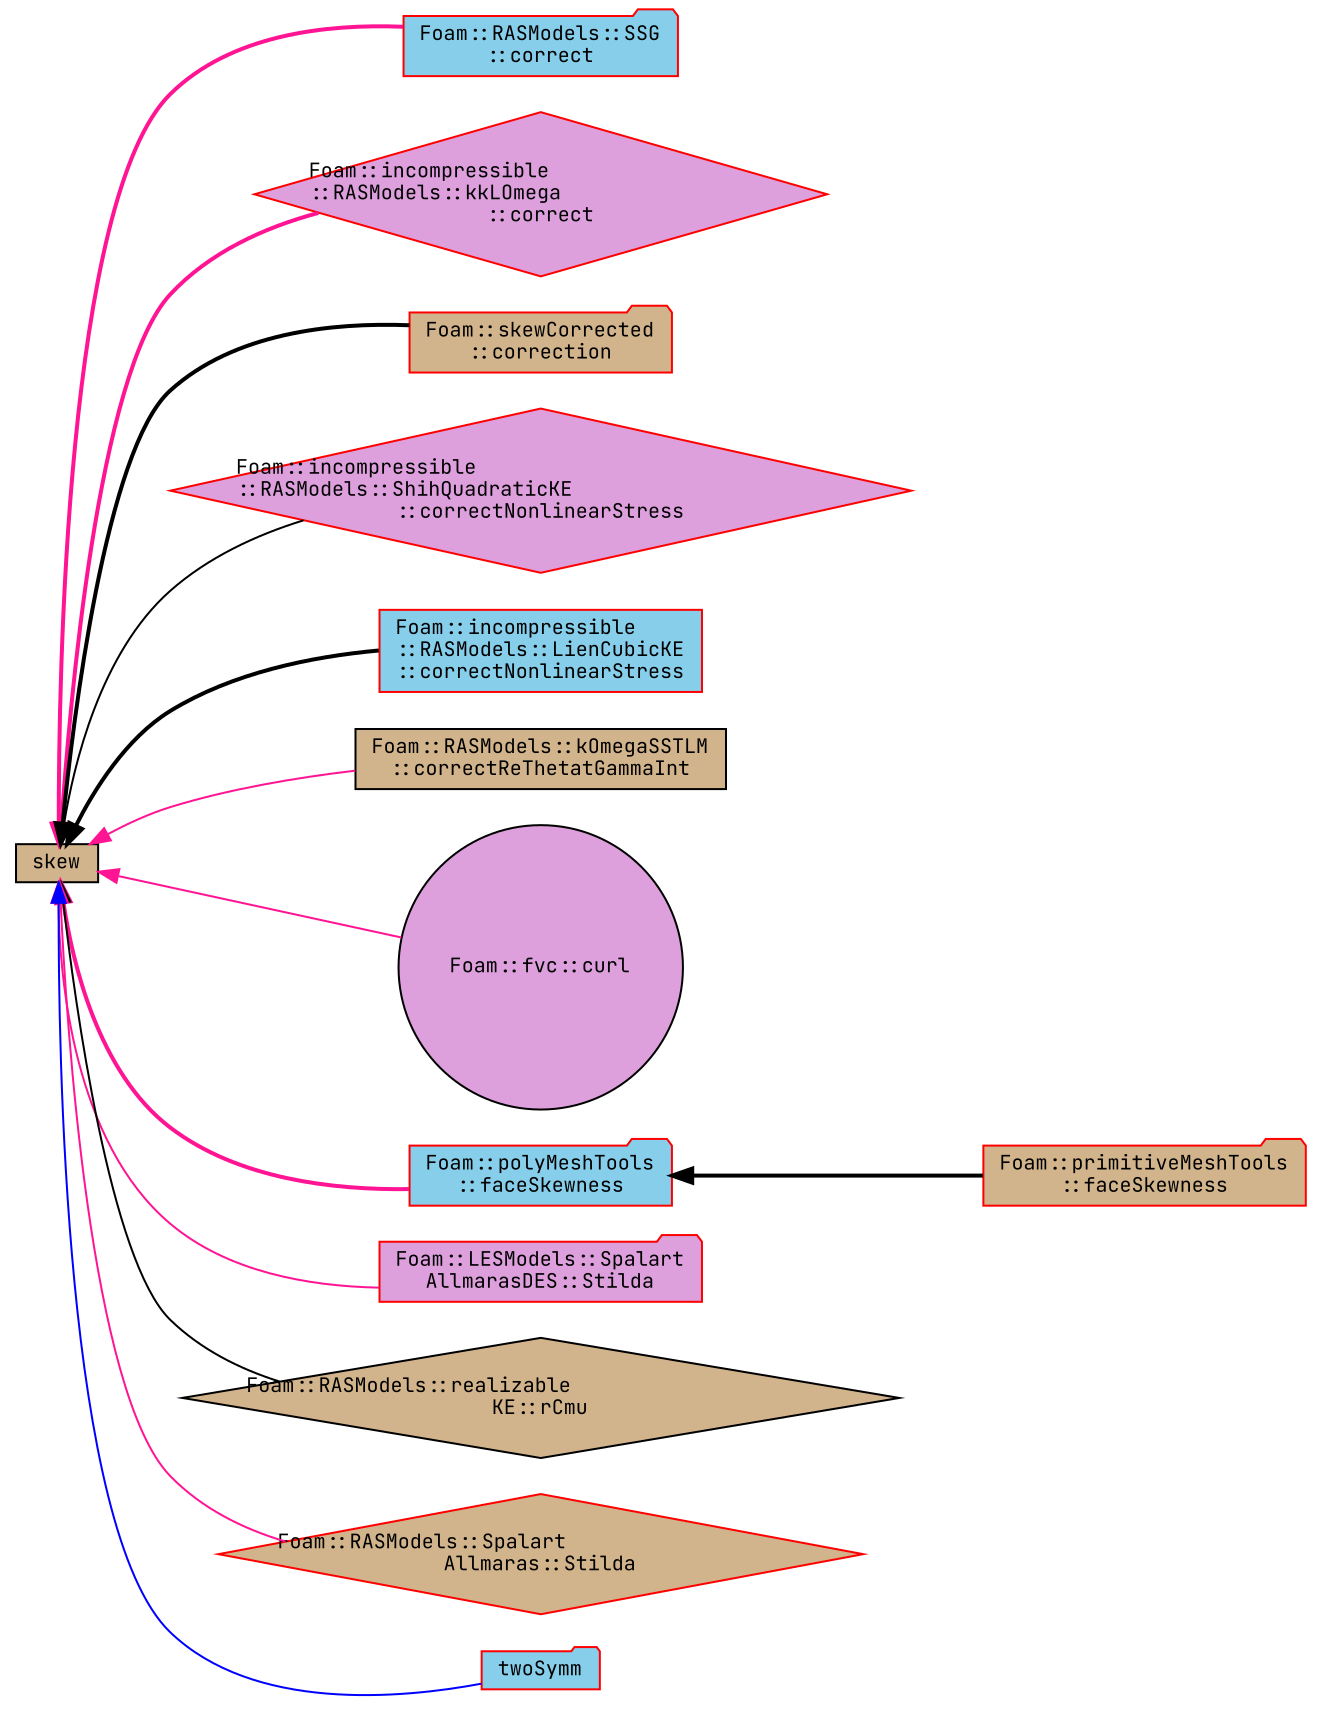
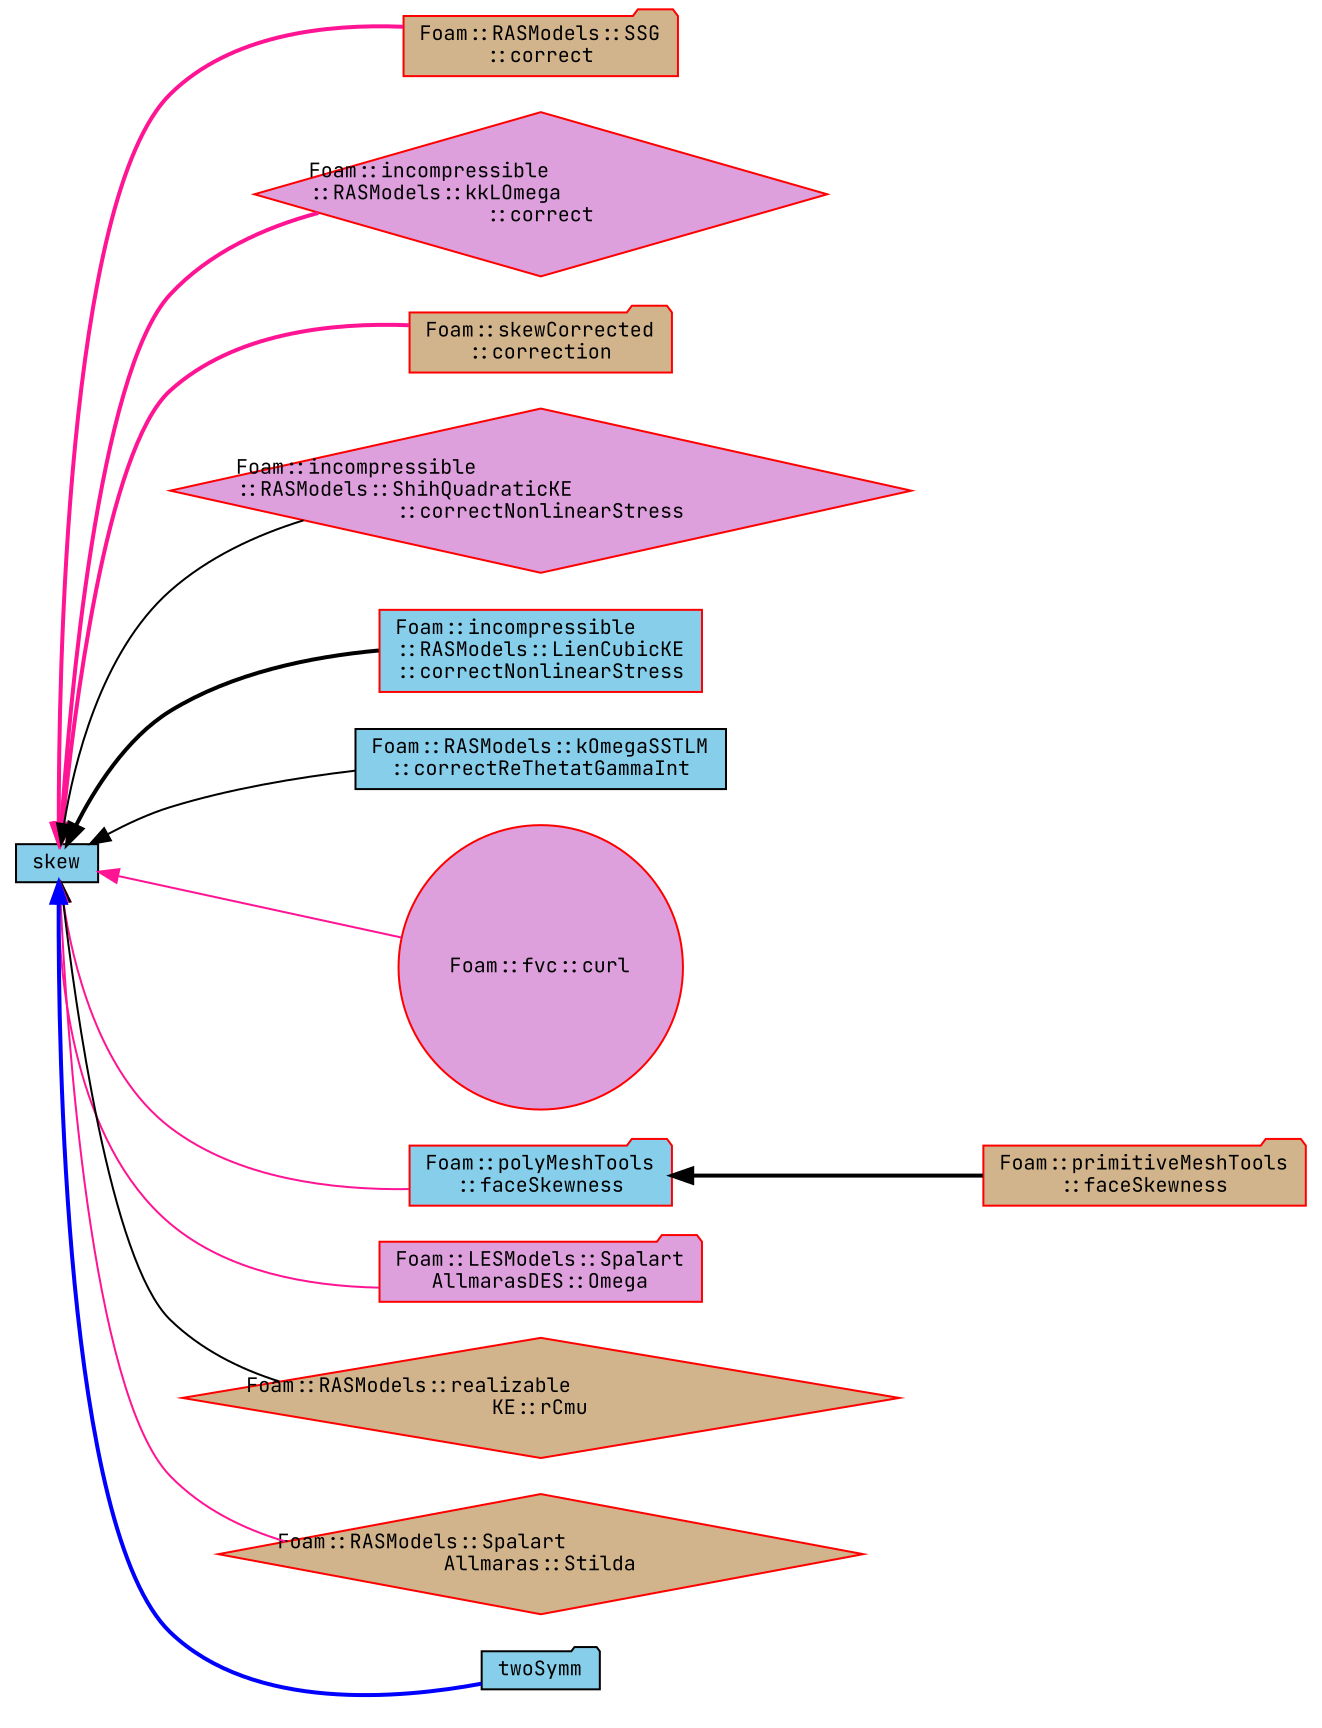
(541, 46) -> (541, 46)
(125, 477) -> (125, 477)
(541, 759) -> (541, 759)
(229, 792) -> (229, 792)
(57, 863) -> (57, 863)
(541, 967) -> (541, 967)
(169, 1126) -> (169, 1126)
(541, 1272) -> (541, 1272)
(541, 1398) -> (541, 1398)
(97, 1438) -> (97, 1438)
(541, 1670) -> (541, 1670)
